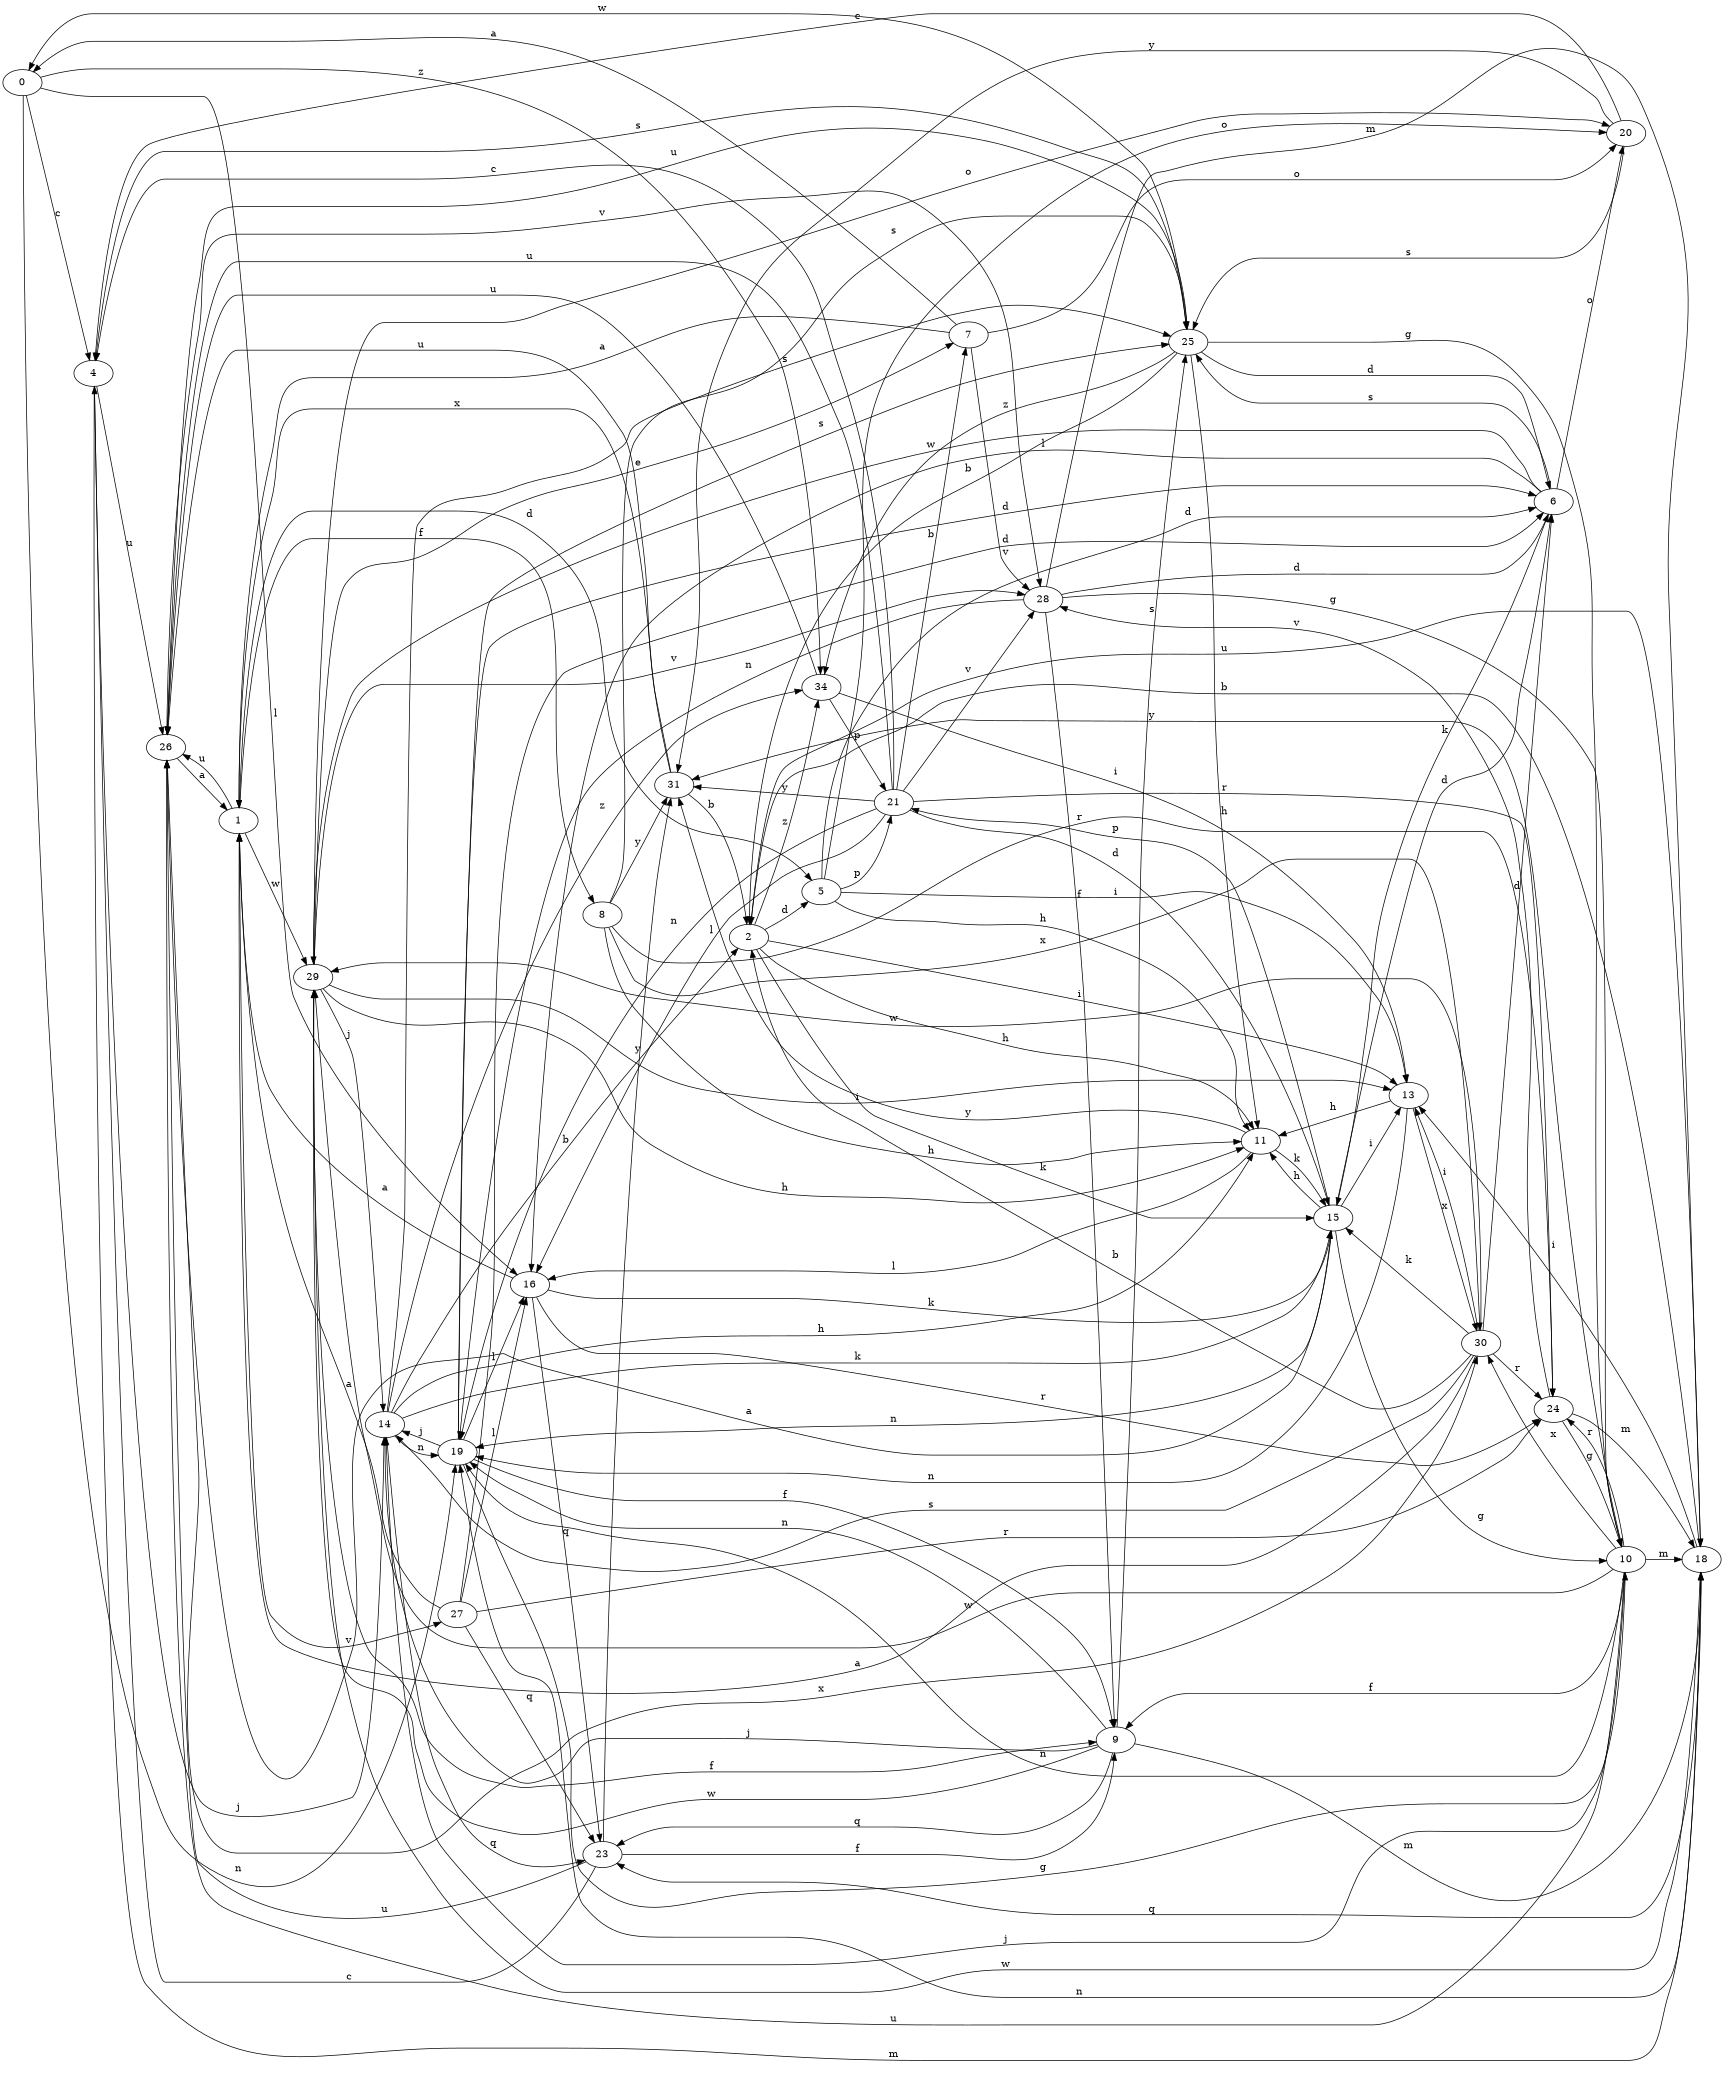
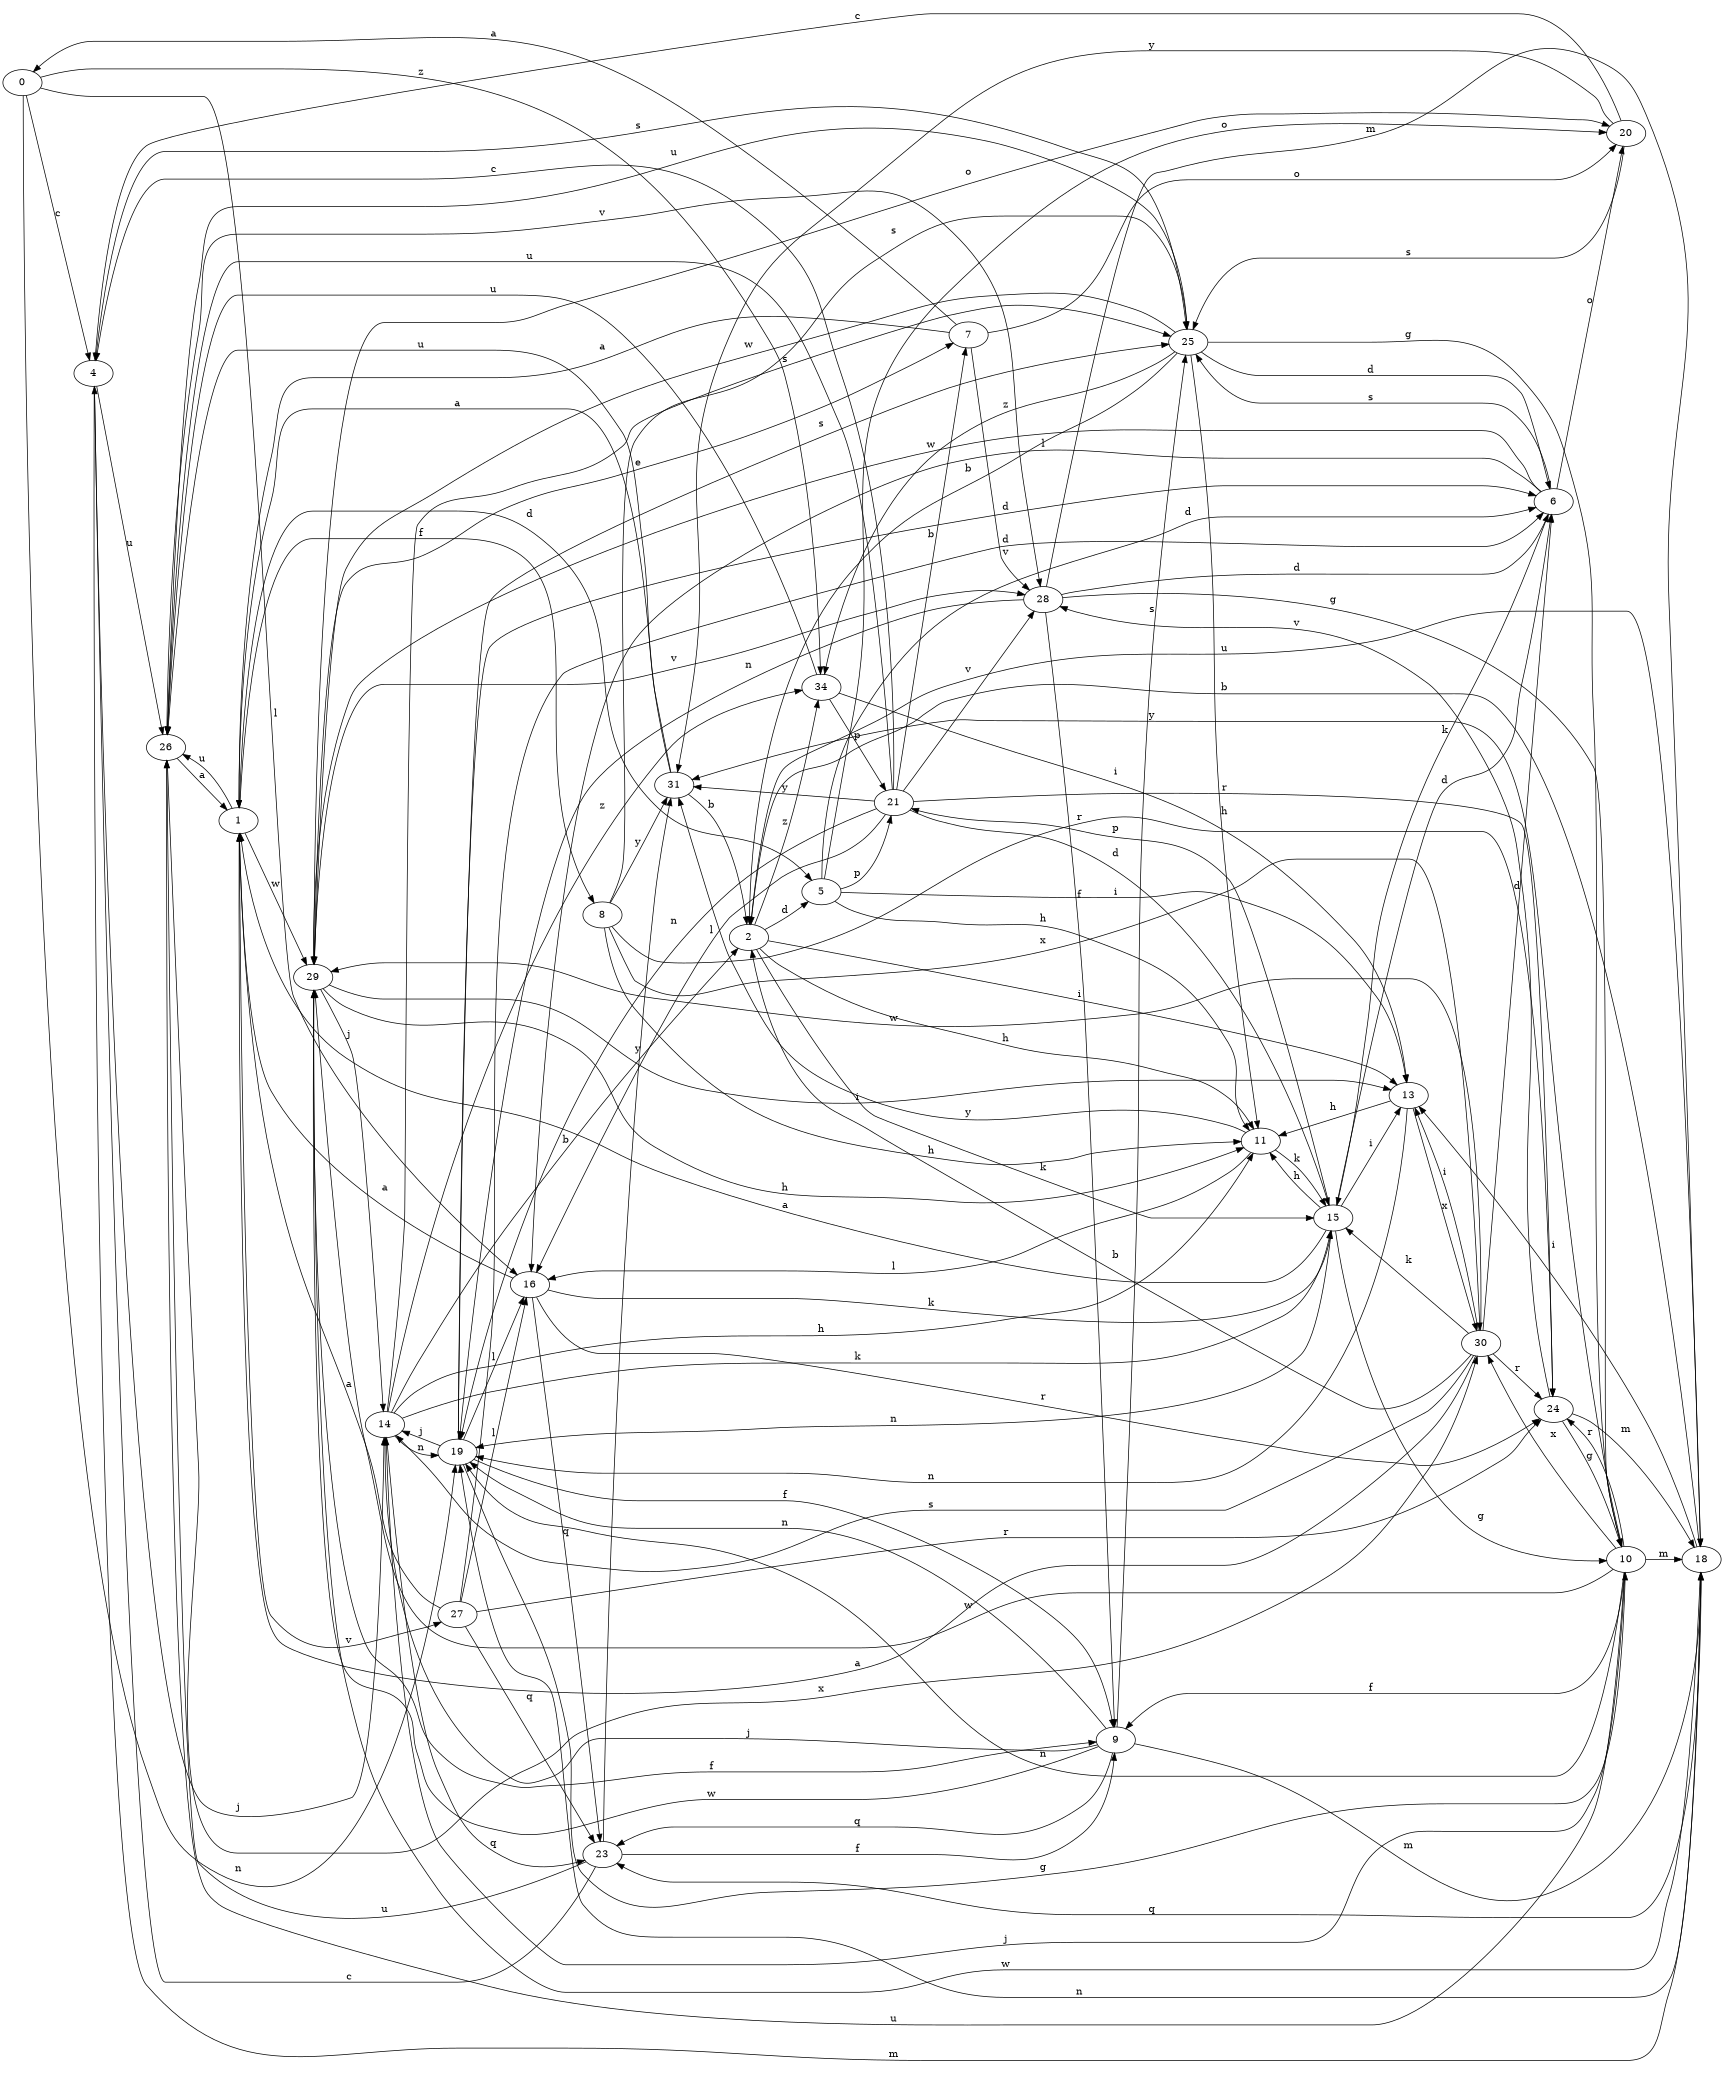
(685, 14) -> (556, 425)
(457, 403) -> (457, 403)
(355, 1551) -> (716, 1191)
